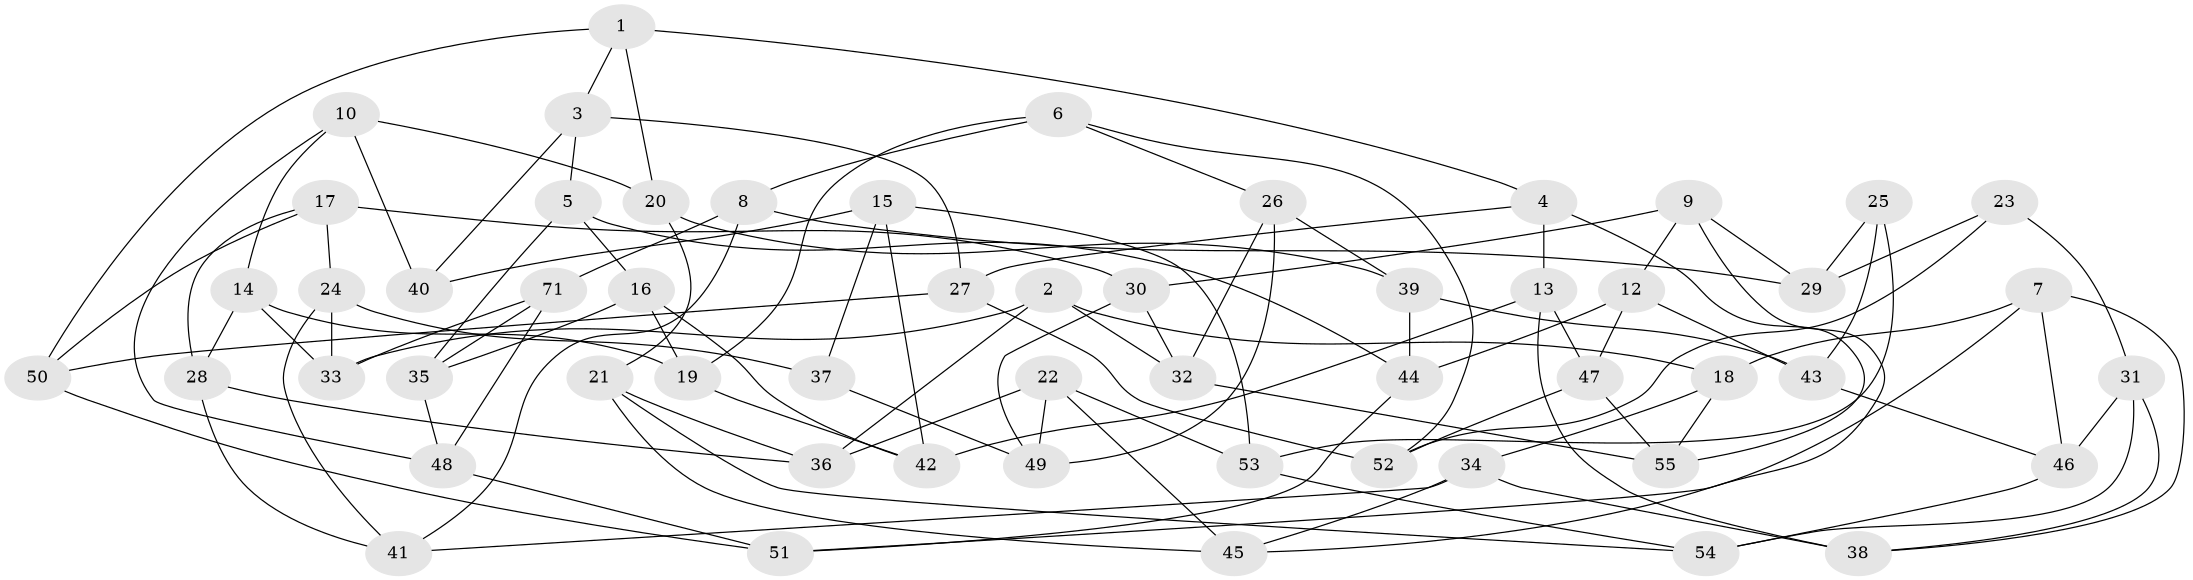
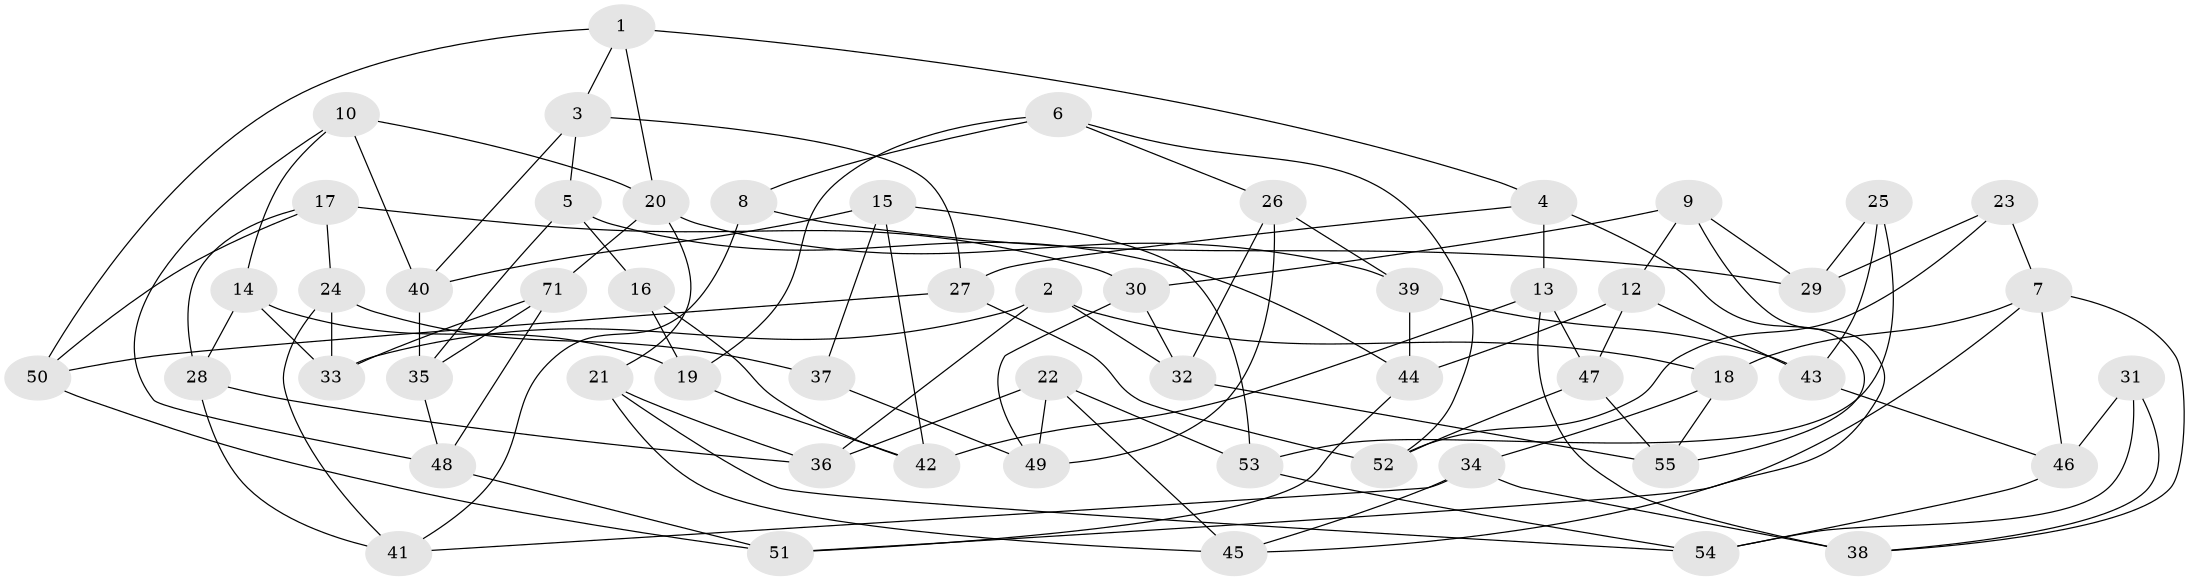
(649, 246) -> (611, 241)
(2090, 278) -> (2022, 246)
(508, 347) -> (419, 334)
